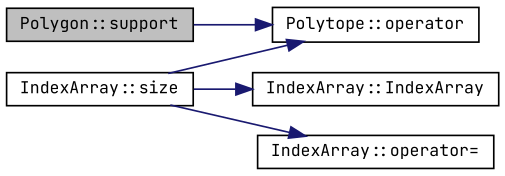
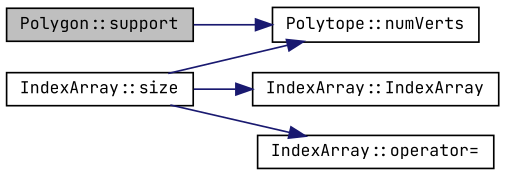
(376, 25) -> (376, 25)
